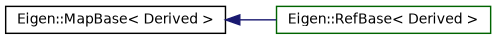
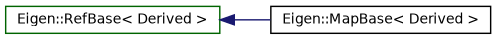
(258, 20) -> (253, 20)
